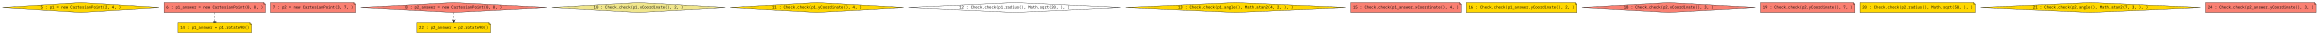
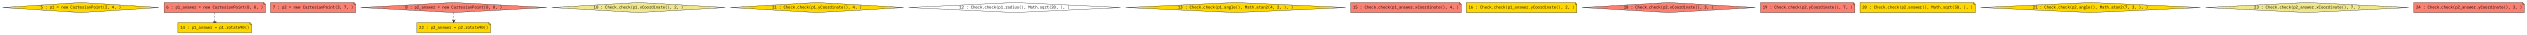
(1918, 8) -> (1918, 8)
none -> (2307, 8)
